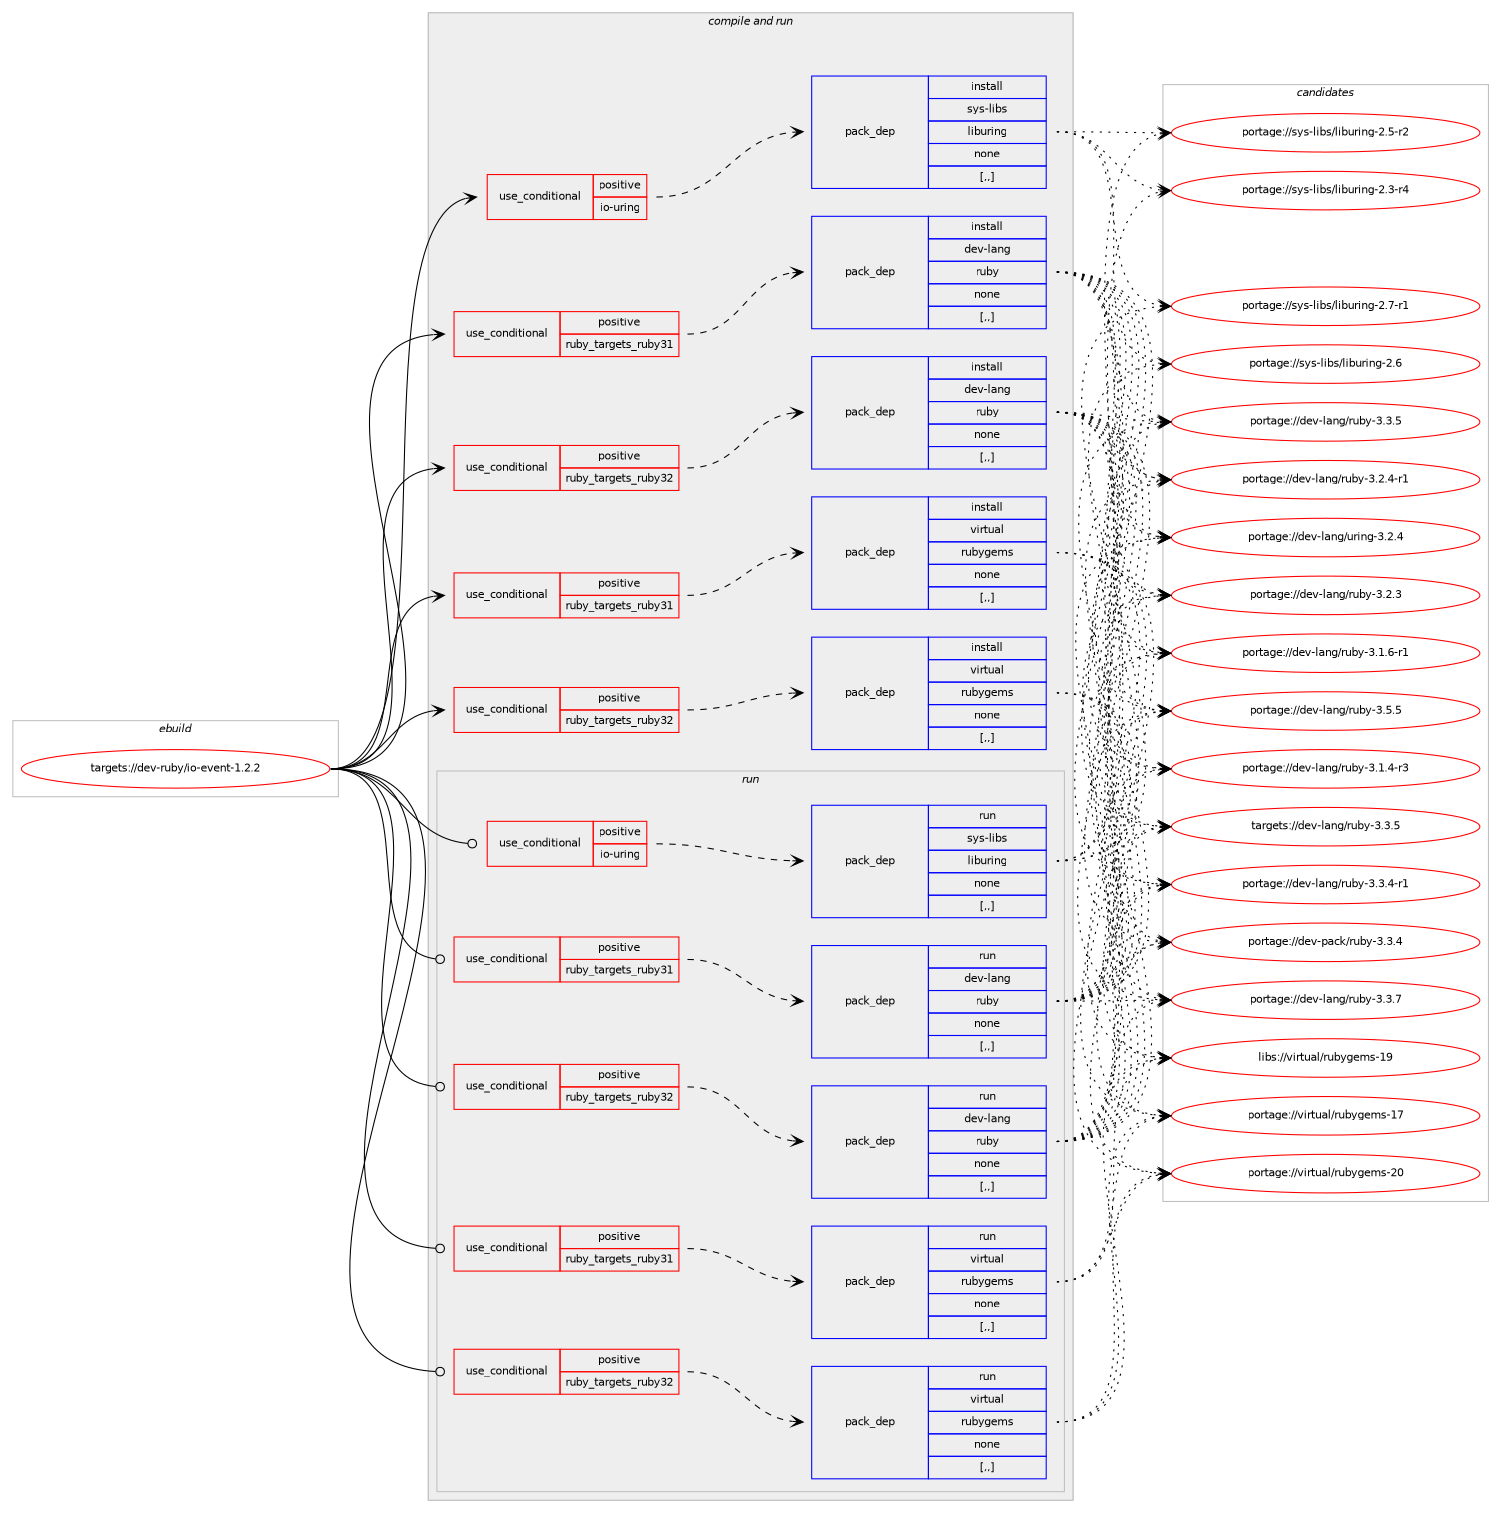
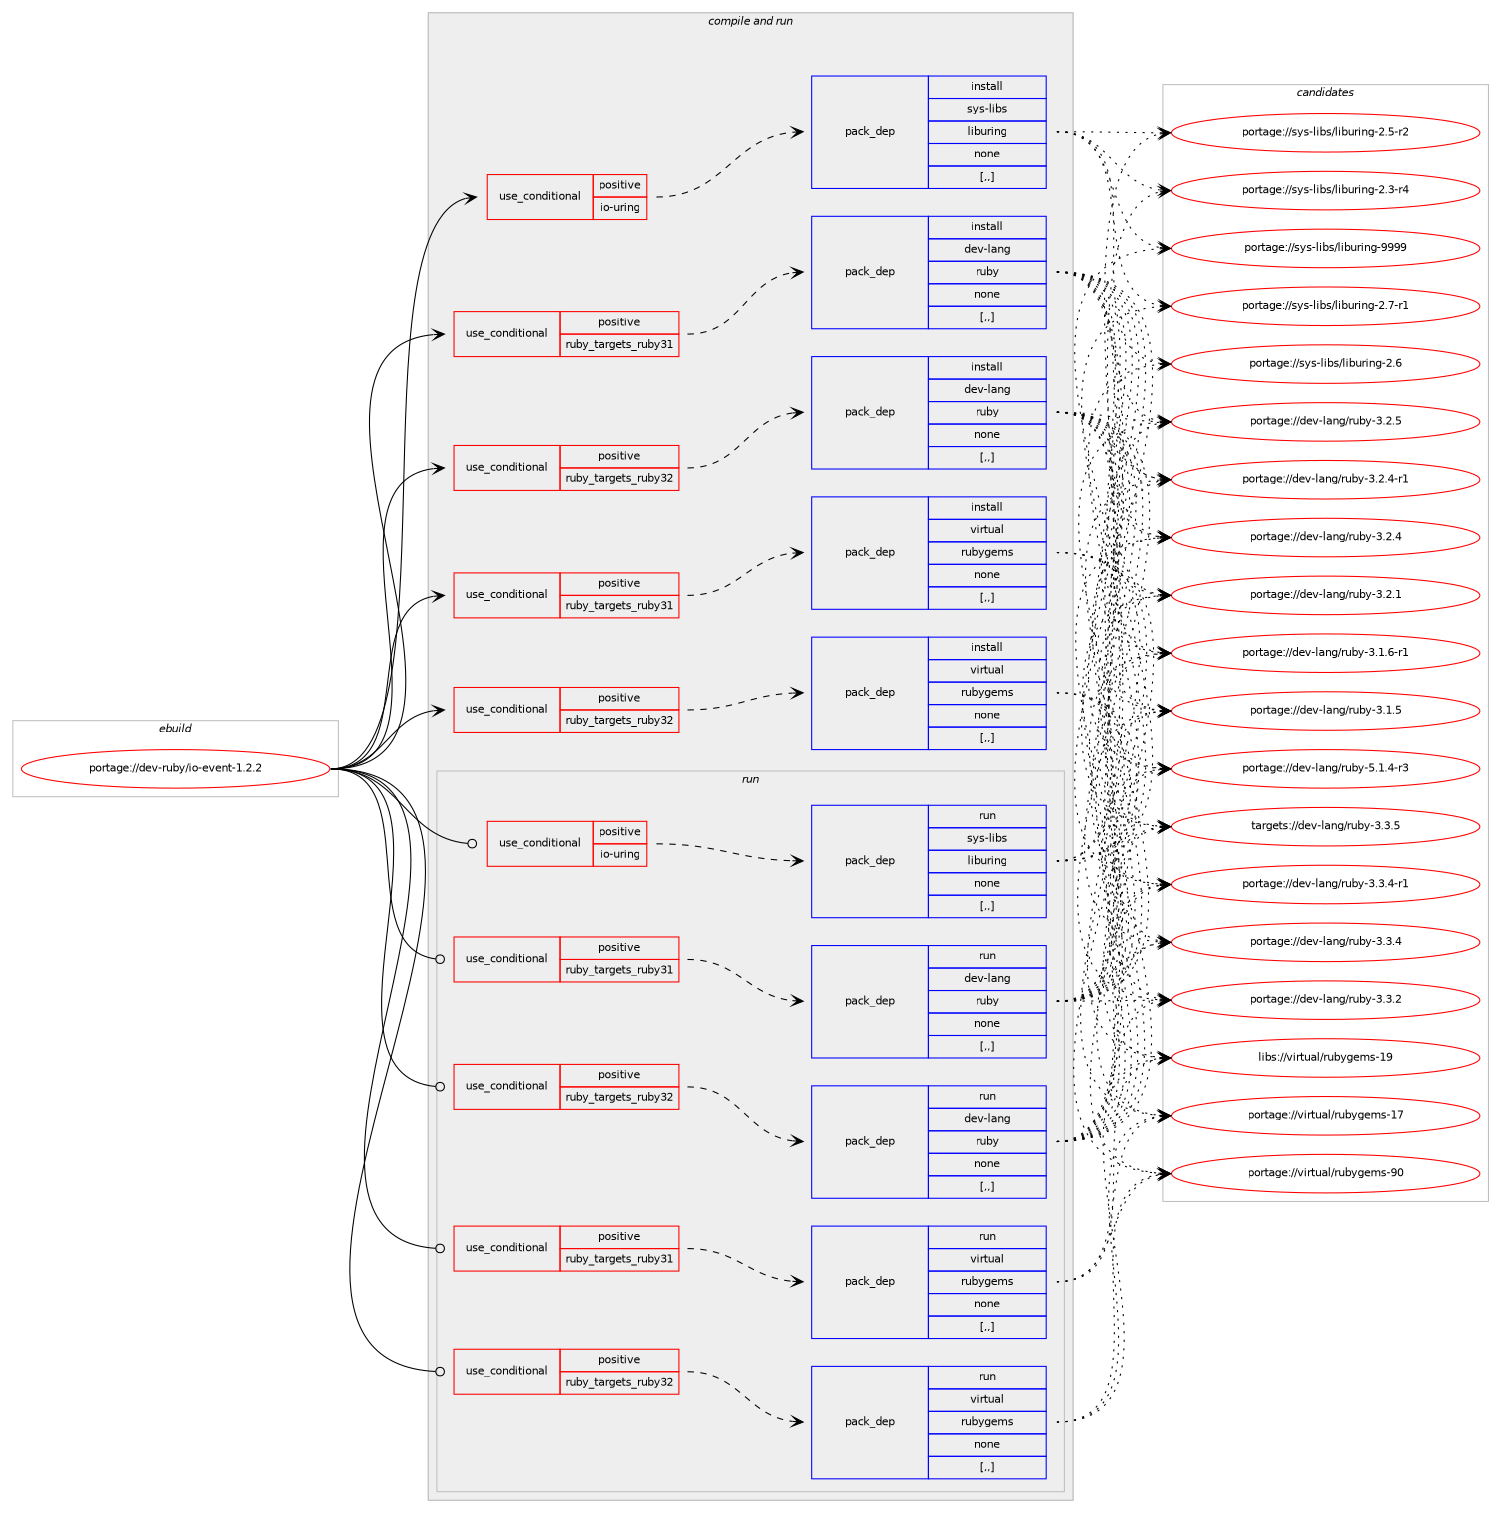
none -> (1326, 248)
(1326, 422) -> (1326, 422)
(1326, 538) -> (1326, 538)
(1326, 595) -> (1326, 595)
(1326, 711) -> (1326, 711)
(176, 769) -> (176, 769)
(1326, 769) -> (1326, 769)
(1326, 942) -> (1326, 942)
(1326, 1000) -> (1326, 1000)
(1326, 1174) -> (1326, 1174)
